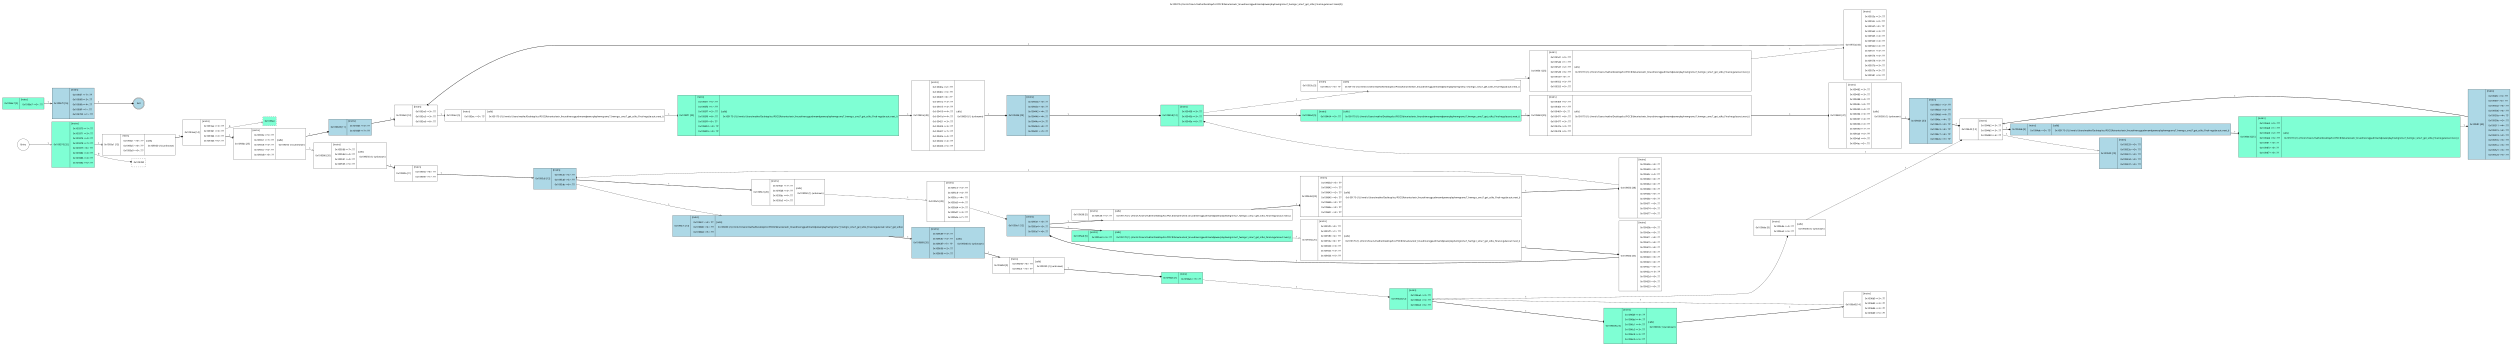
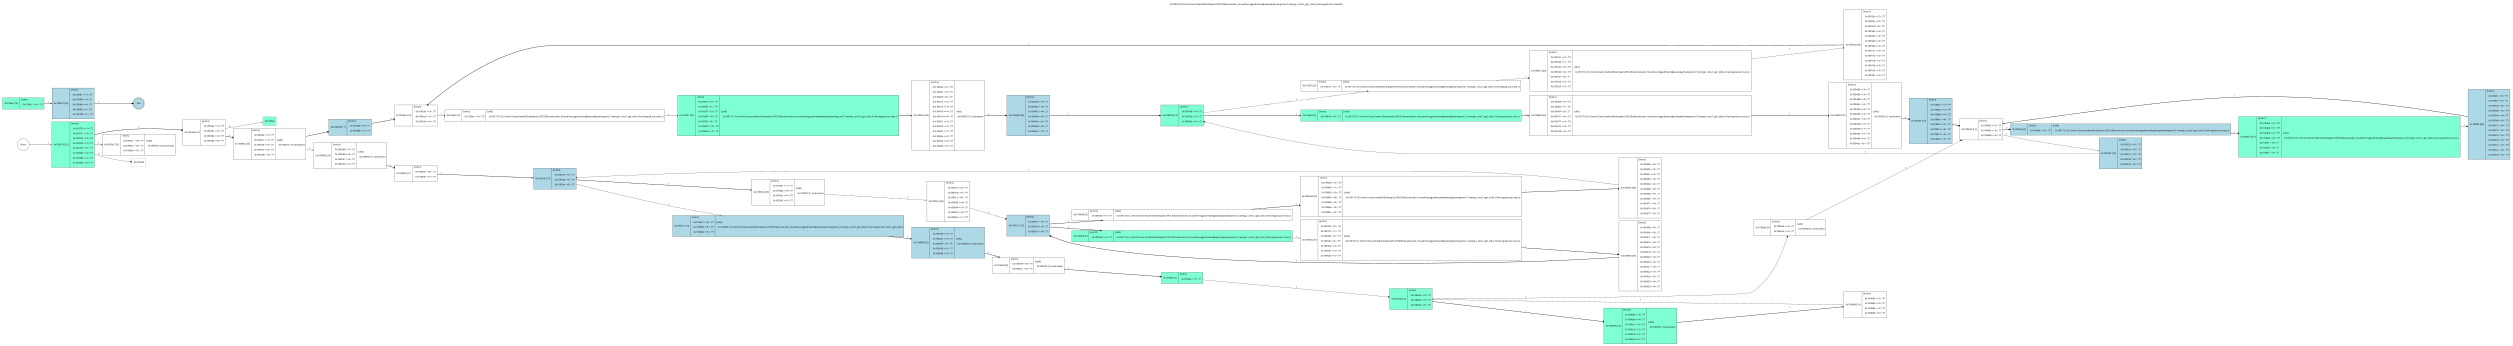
(178, 137) -> (137, 129)
